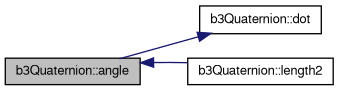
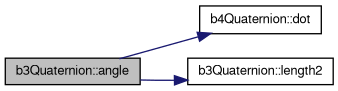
(260, 20) -> (260, 20)
(171, 62) -> (157, 80)
